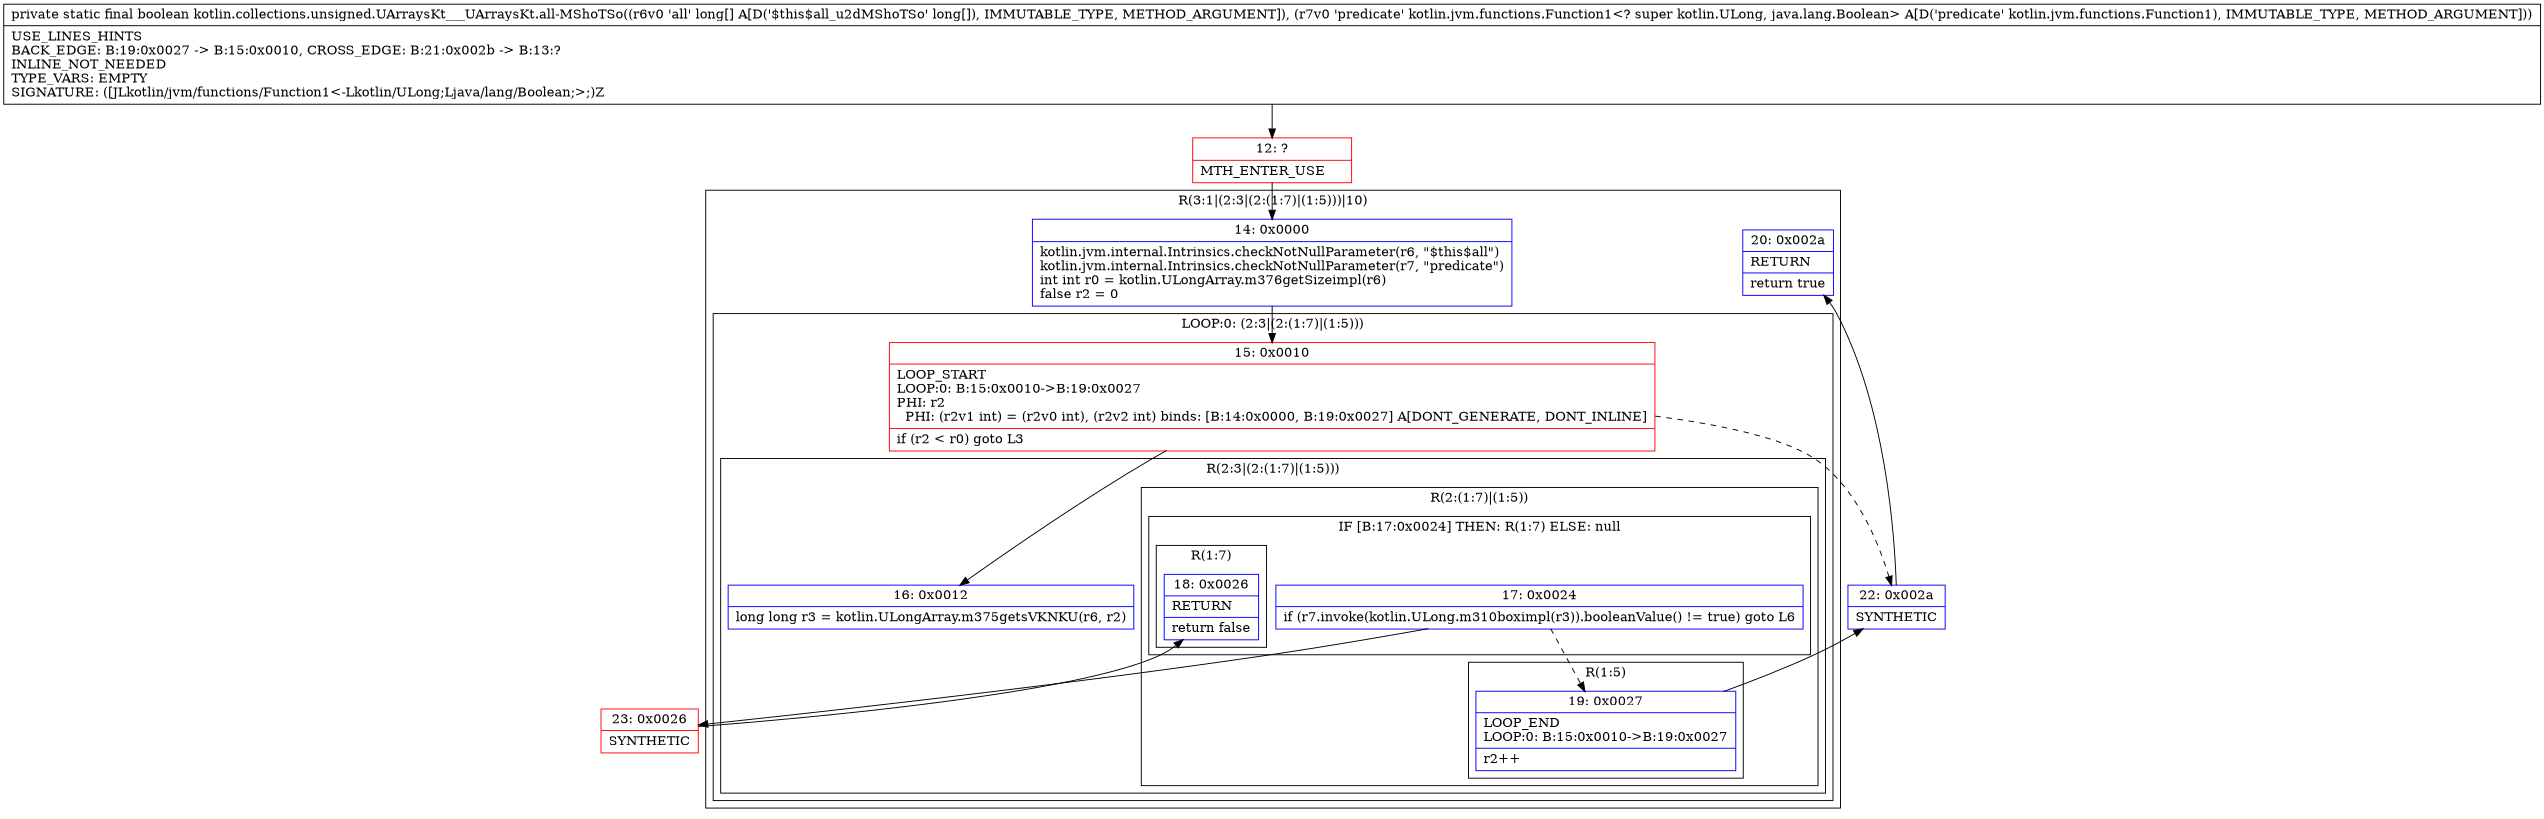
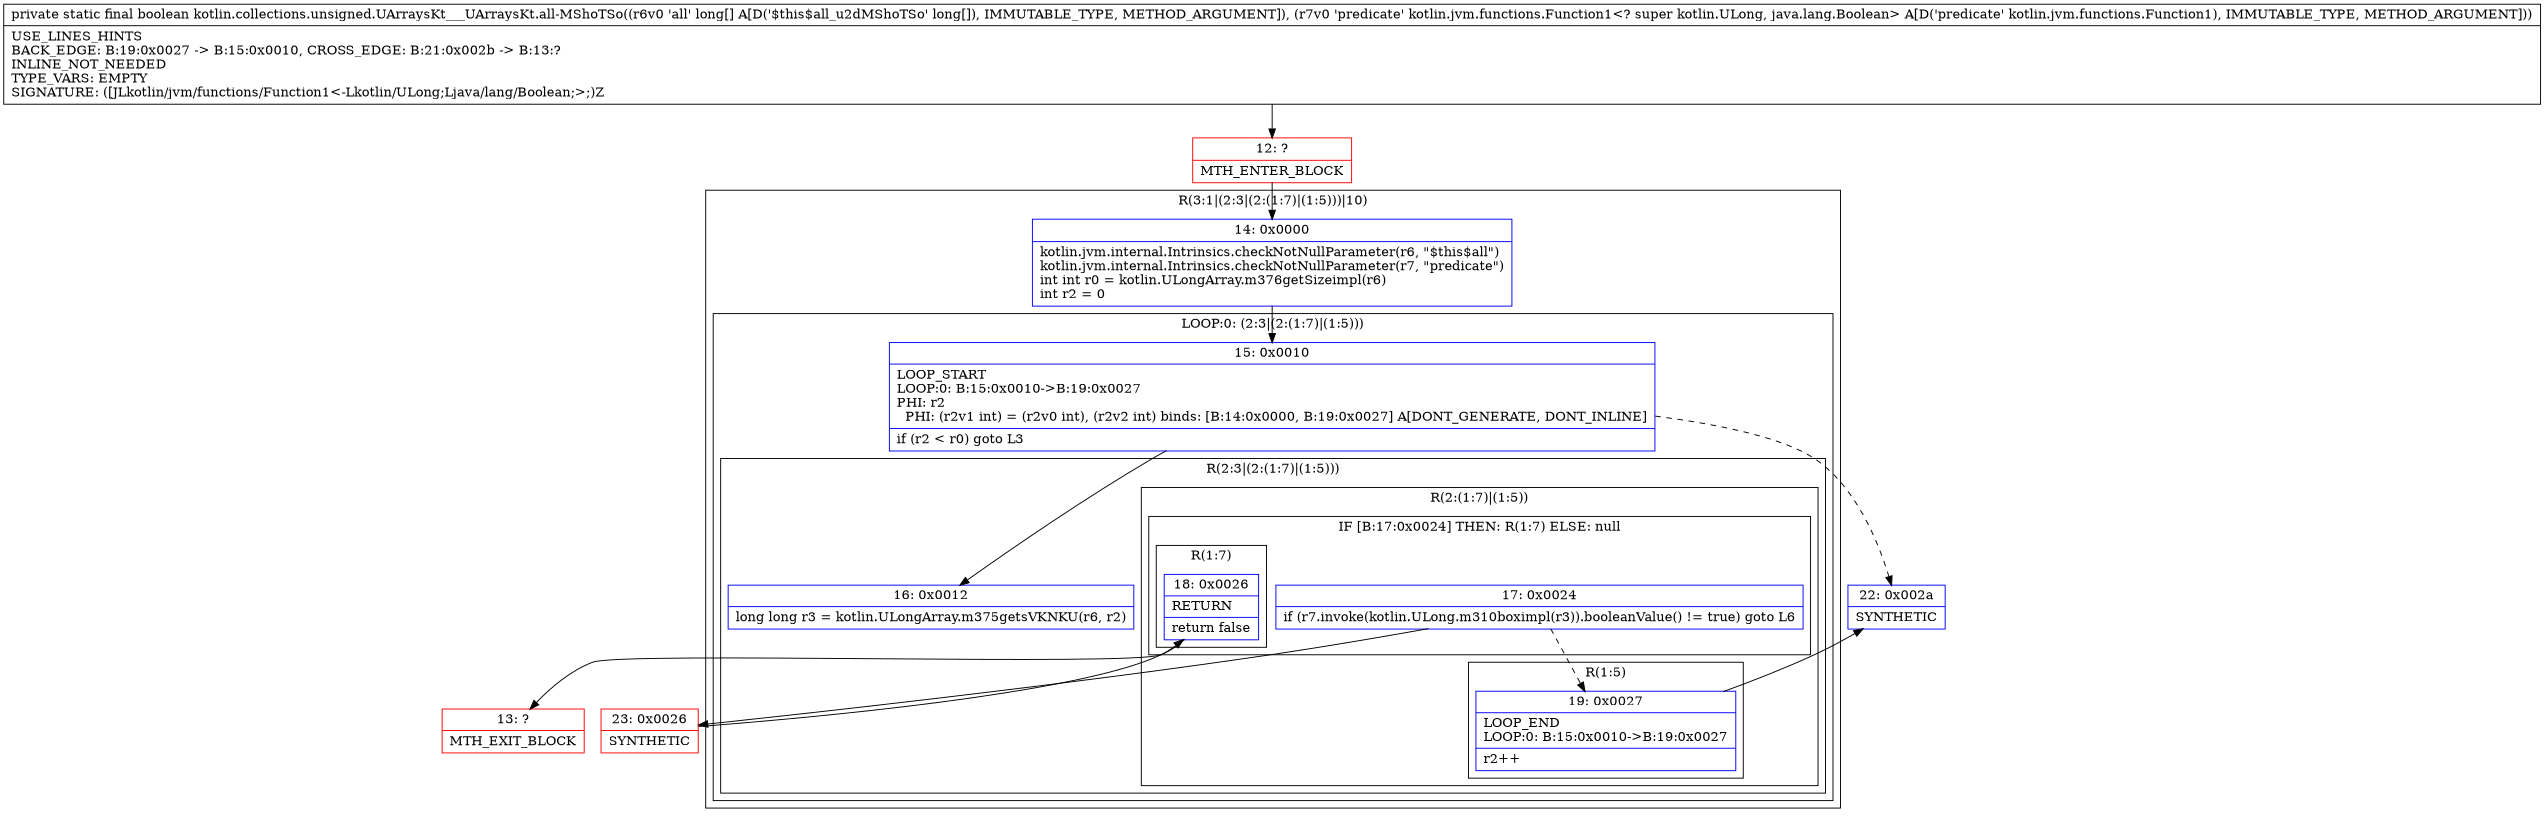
(1263, 171) -> (1272, 171)
(1788, 263) -> none
(1080, 294) -> (1073, 294)
(1272, 397) -> (1272, 397)
none -> (513, 731)
